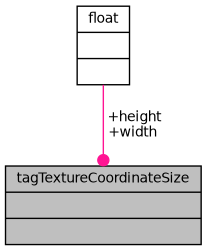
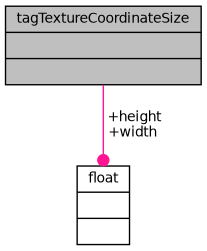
(103, 120) -> (103, 120)
